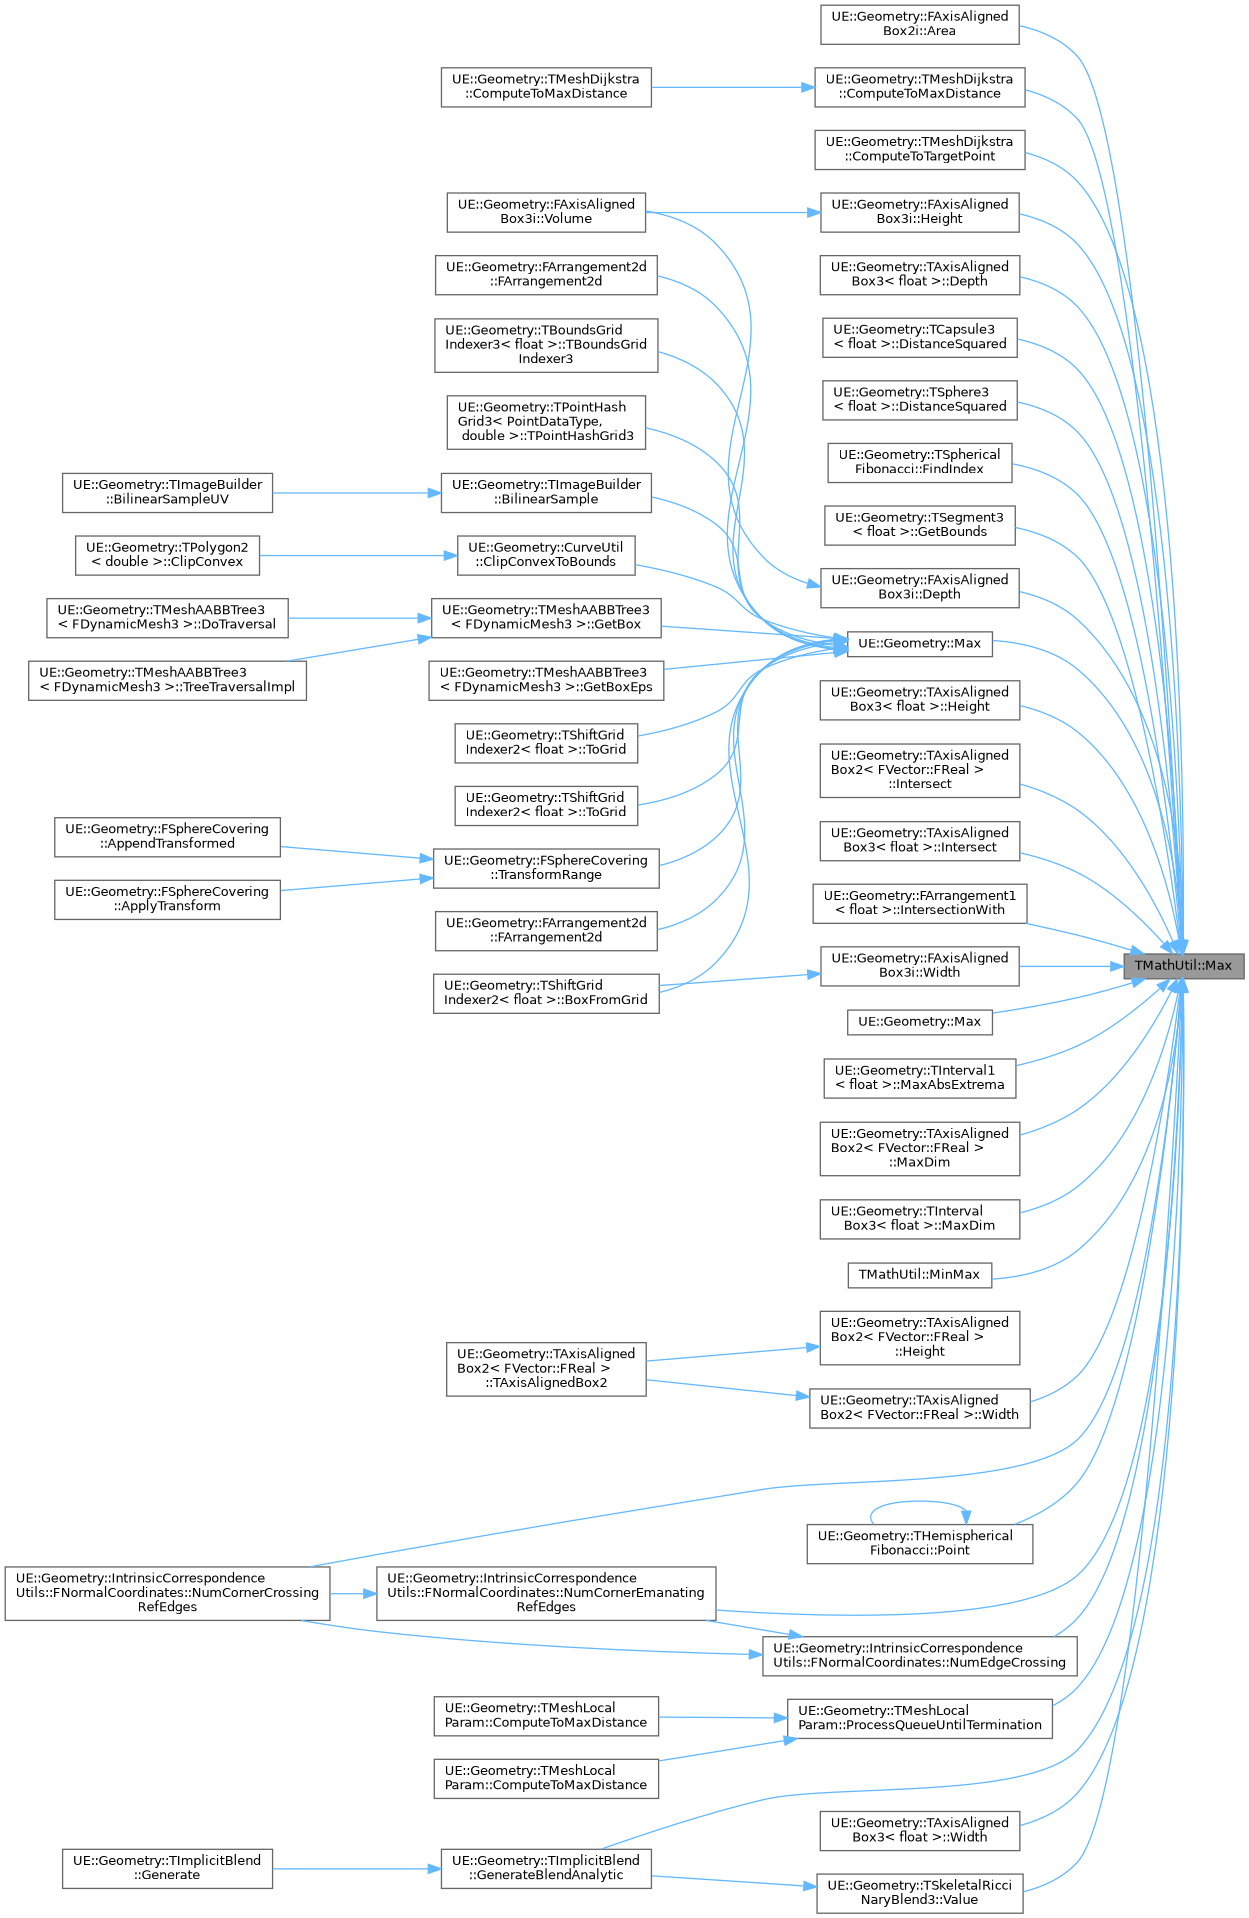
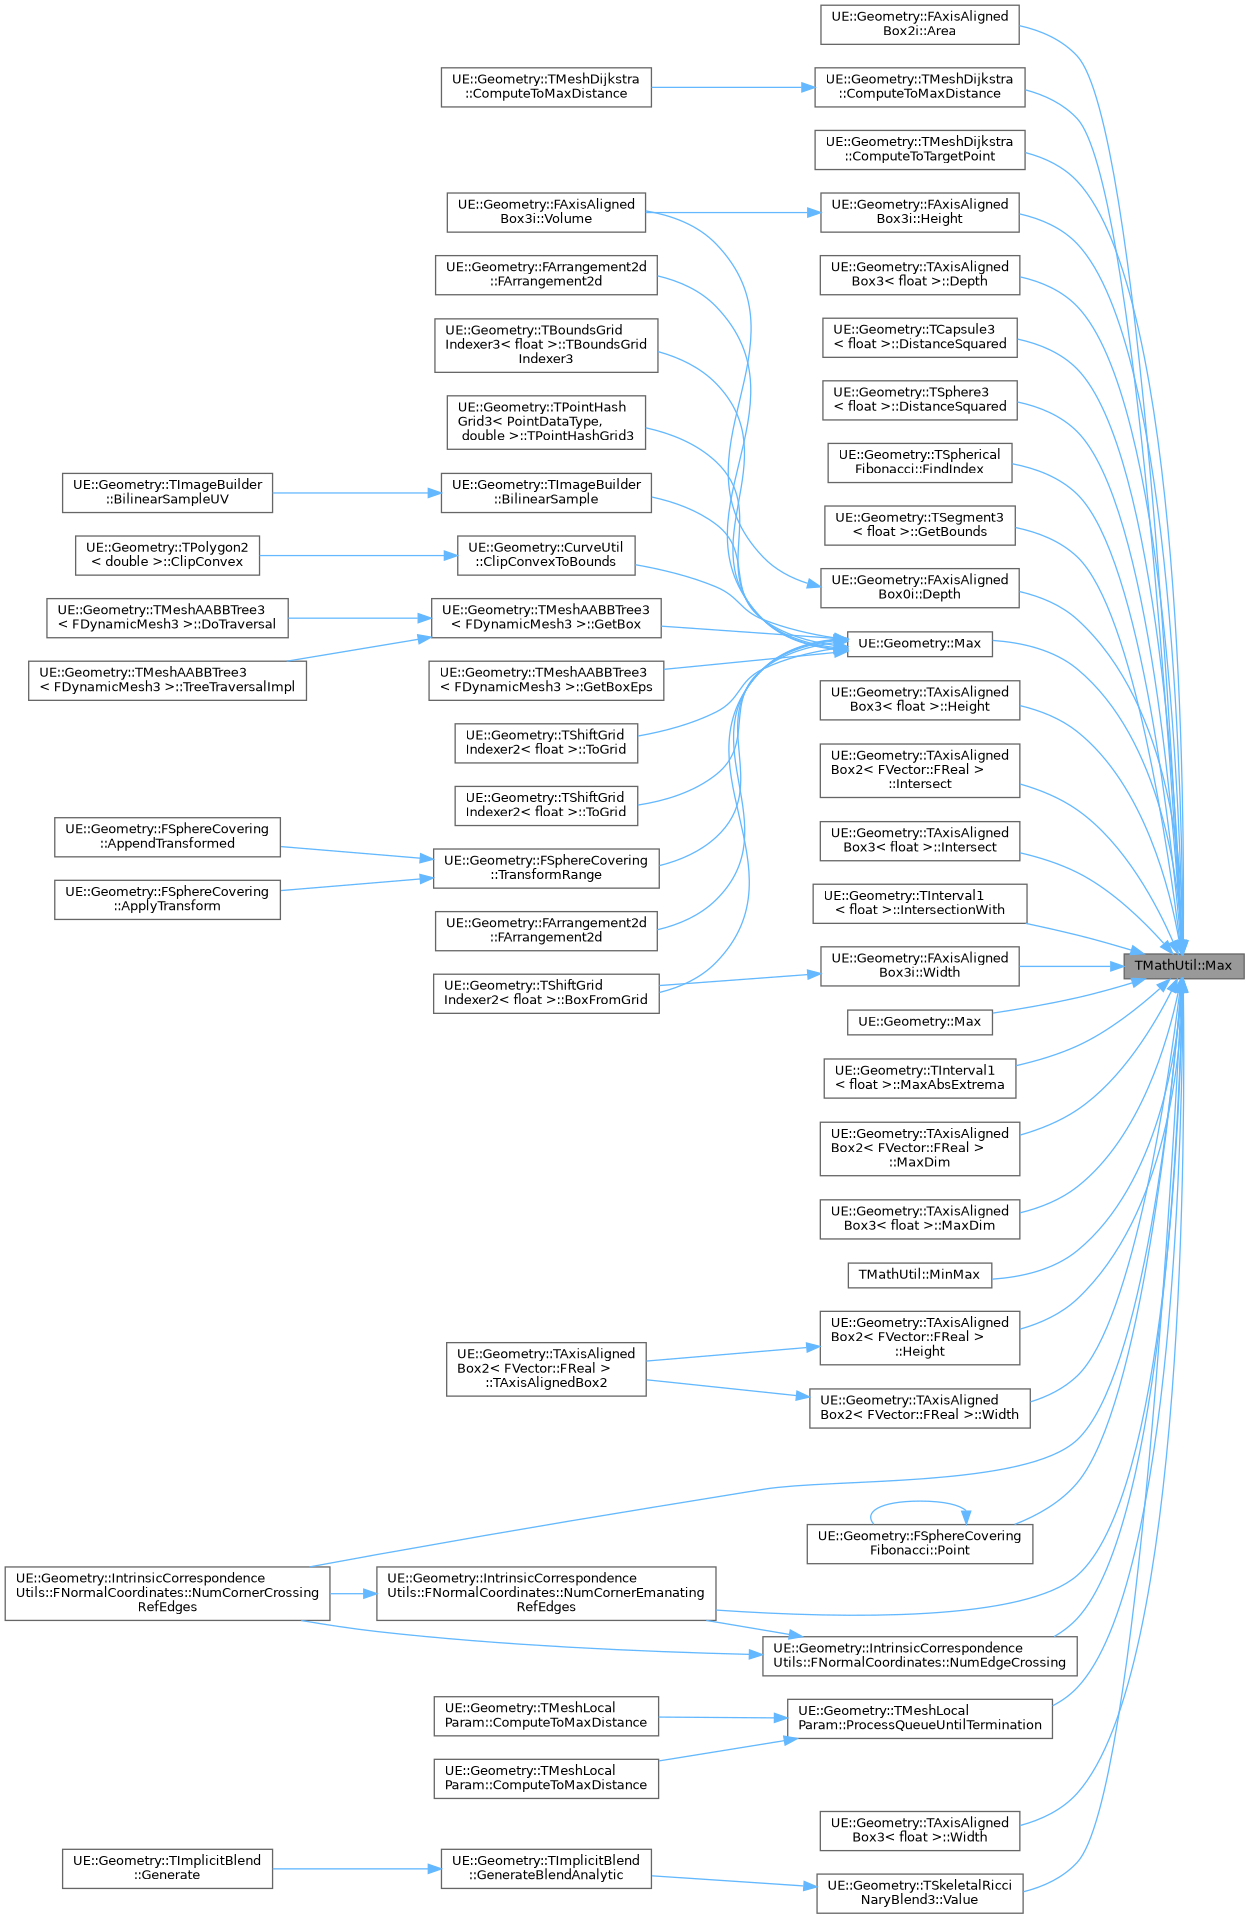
(920, 588) -> (920, 588)
(920, 904) -> (920, 904)
(920, 1219) -> (920, 1219)
(920, 1544) -> (920, 1544)
(1101, 1710) -> (1127, 1232)
